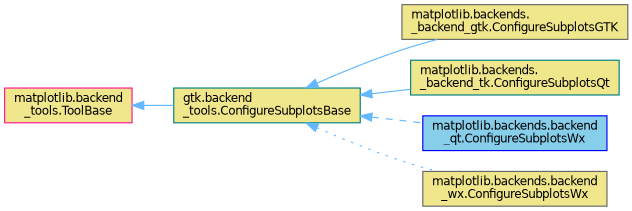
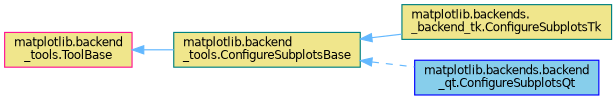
(515, 22) -> none
(515, 78) -> (507, 22)
(267, 105) -> (267, 50)
(515, 133) -> (507, 78)
(515, 189) -> none
